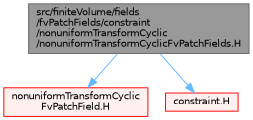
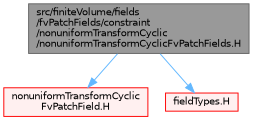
(202, 102) -> (202, 102)
